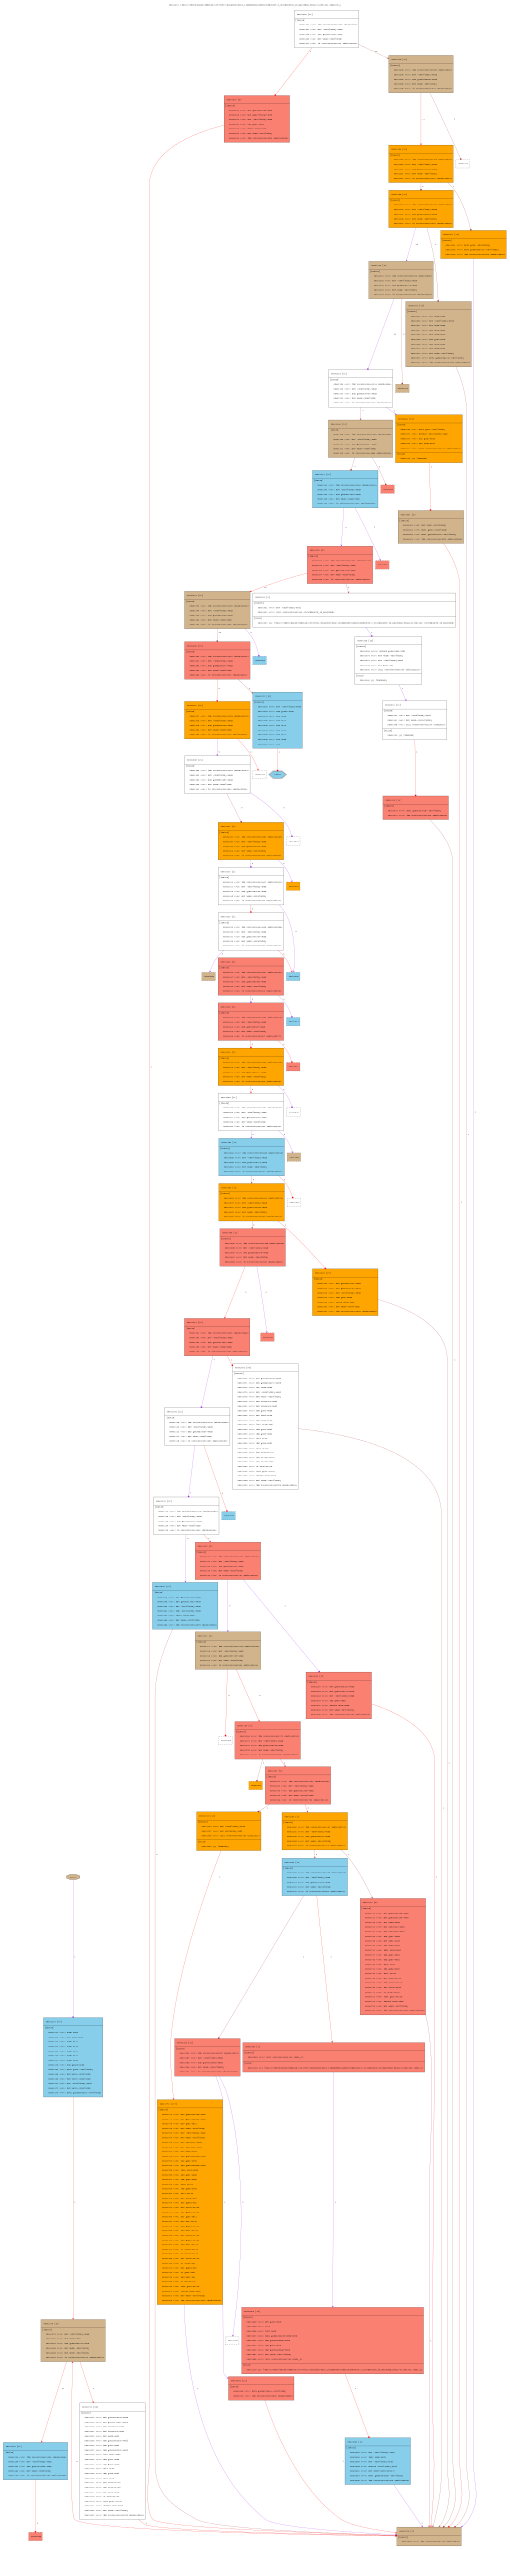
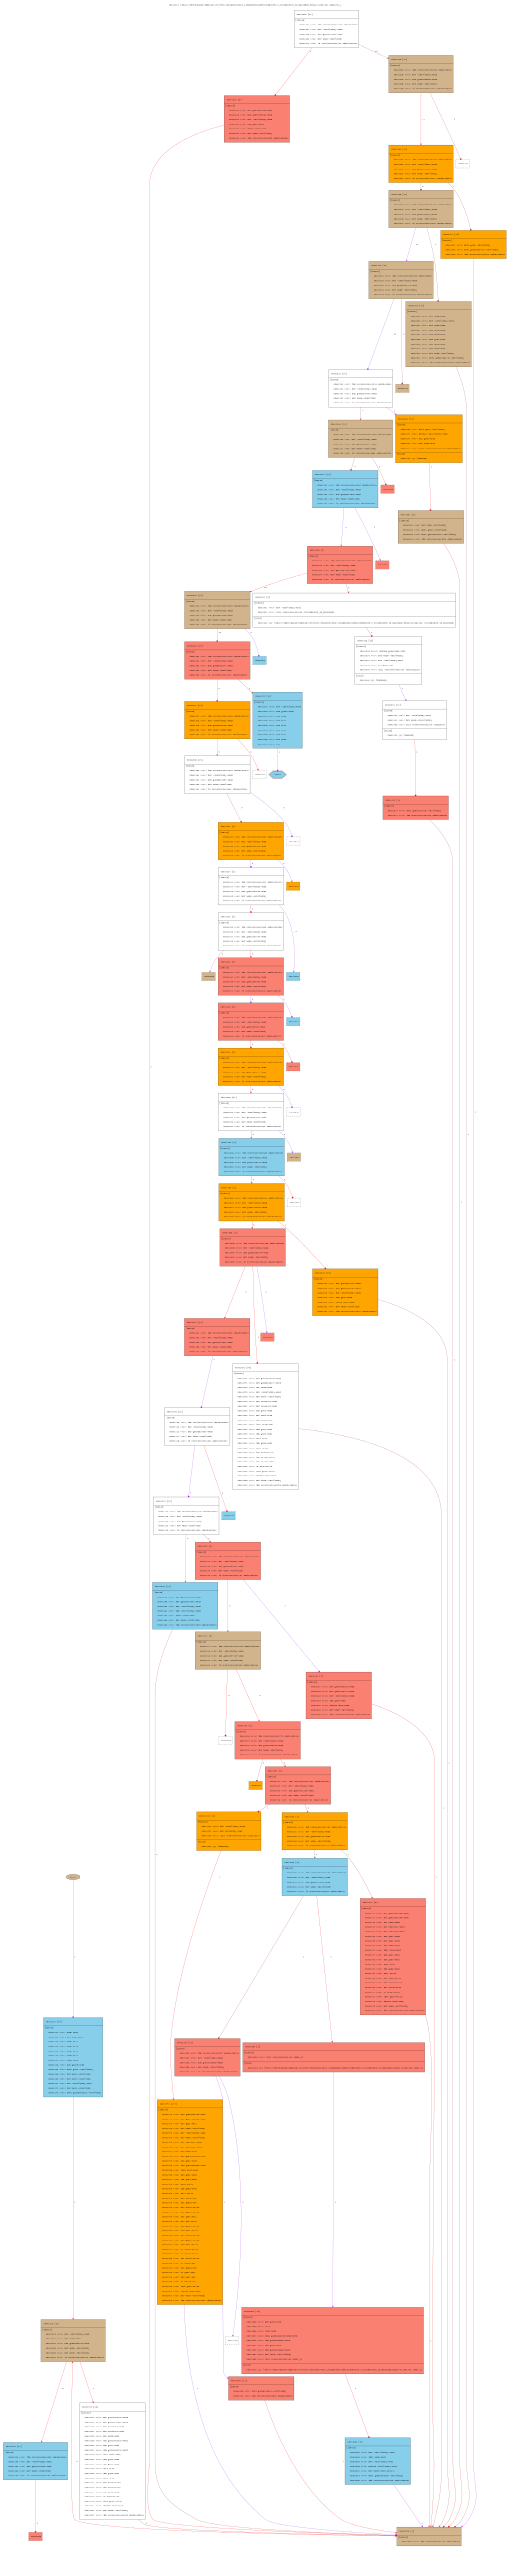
(421, 209) -> (421, 209)
(368, 631) -> (368, 631)
(278, 759) -> (278, 759)
(286, 960) -> (251, 953)
(230, 1360) -> (254, 1314)
